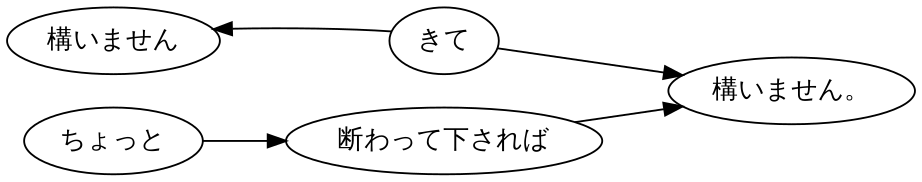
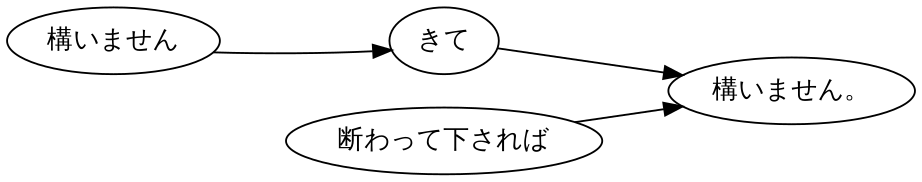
(312, 29) -> (293, 53)
(113, 141) -> none
